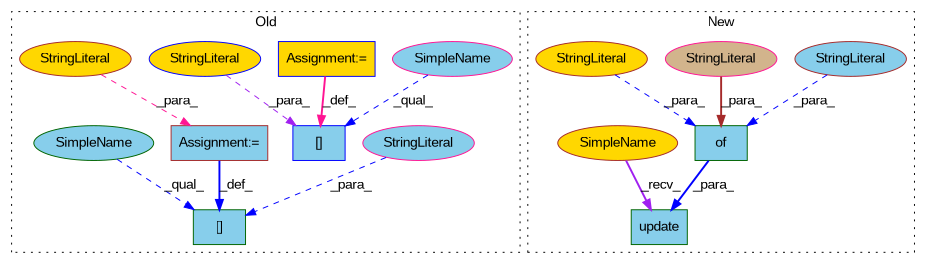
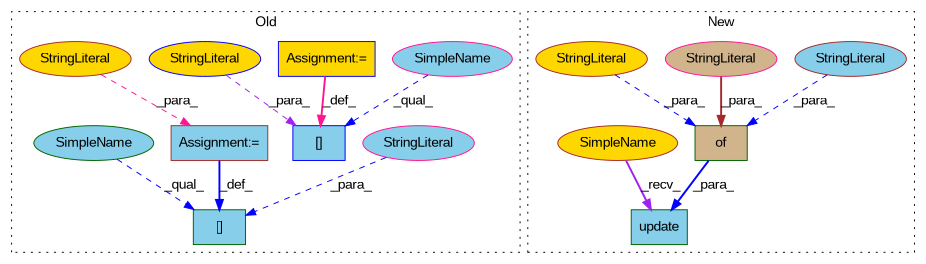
(721, 143) -> (721, 143)
